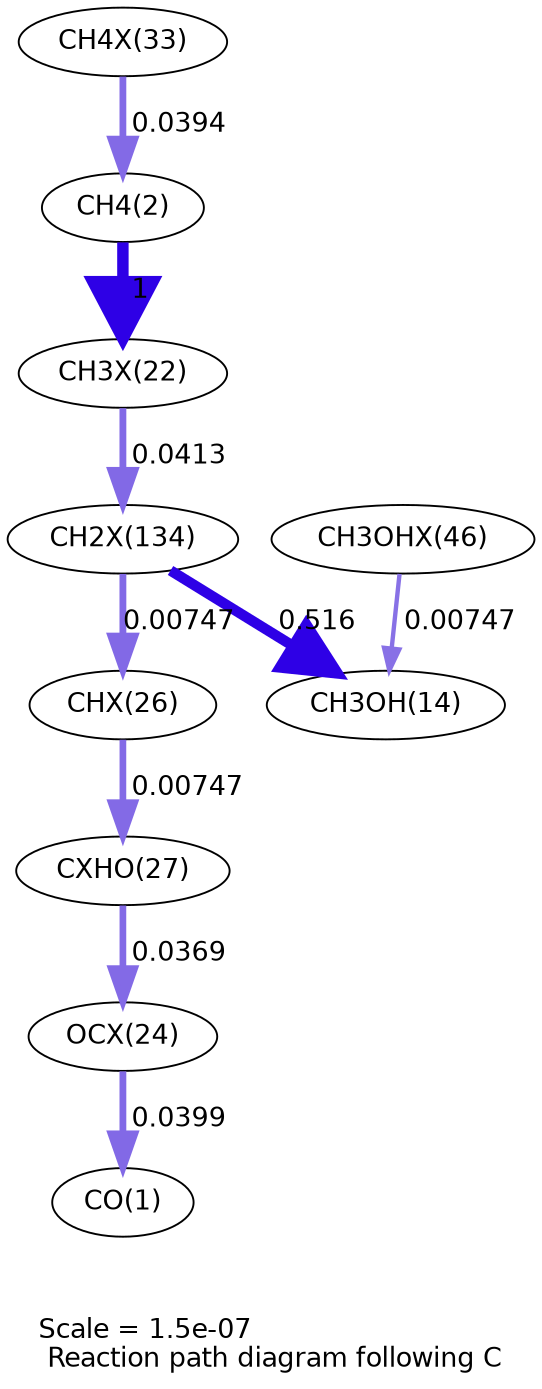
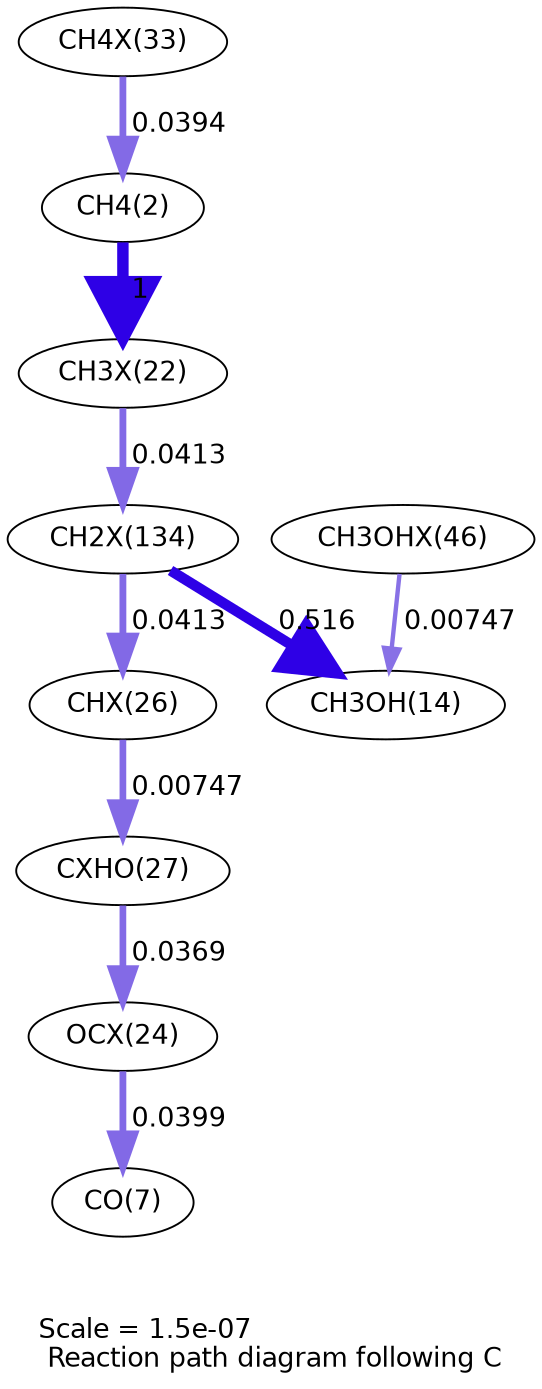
(175, 622) -> (175, 622)
(123, 1202) -> (123, 1202)
